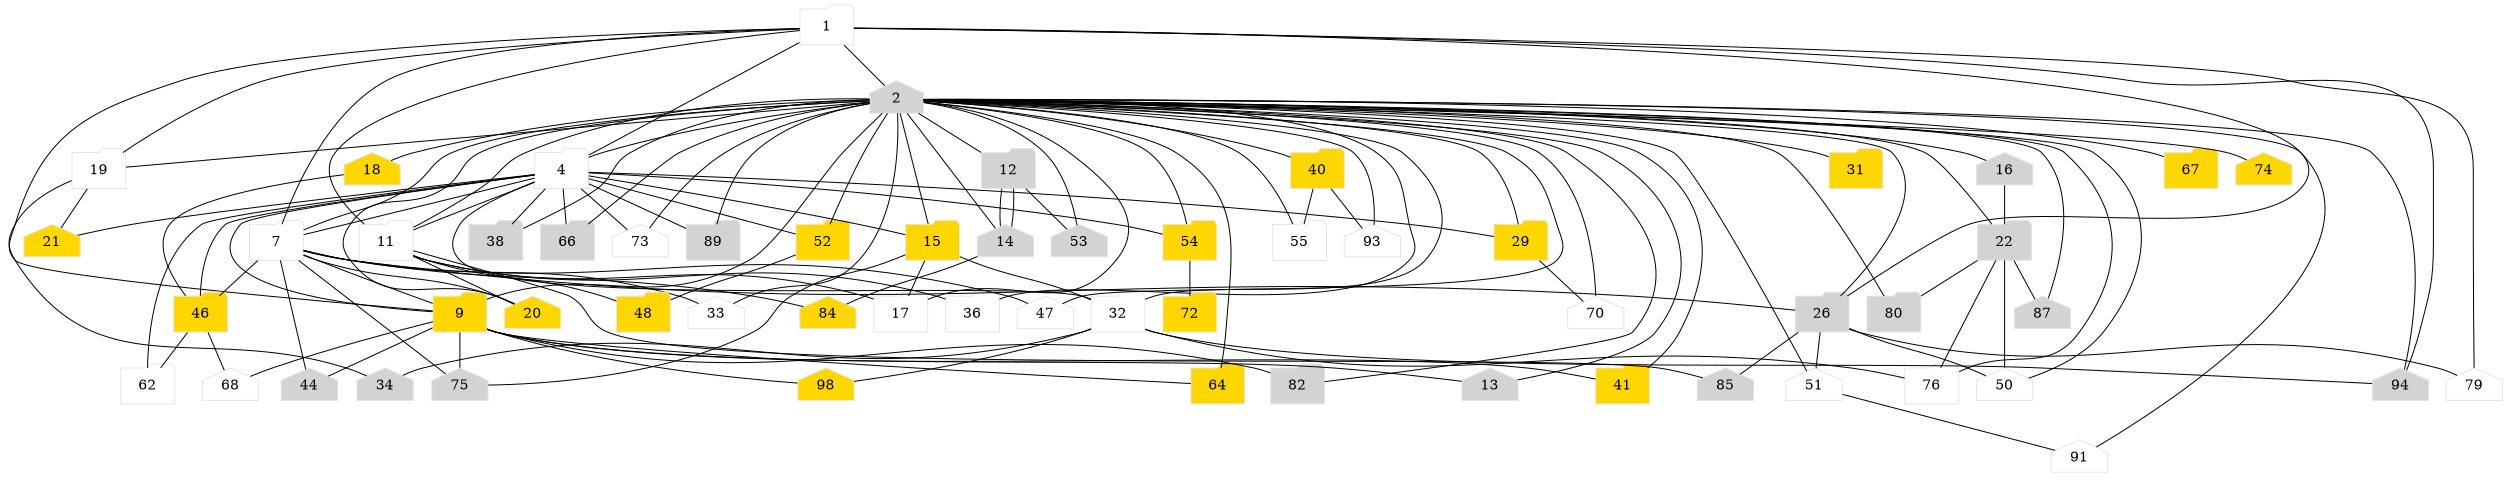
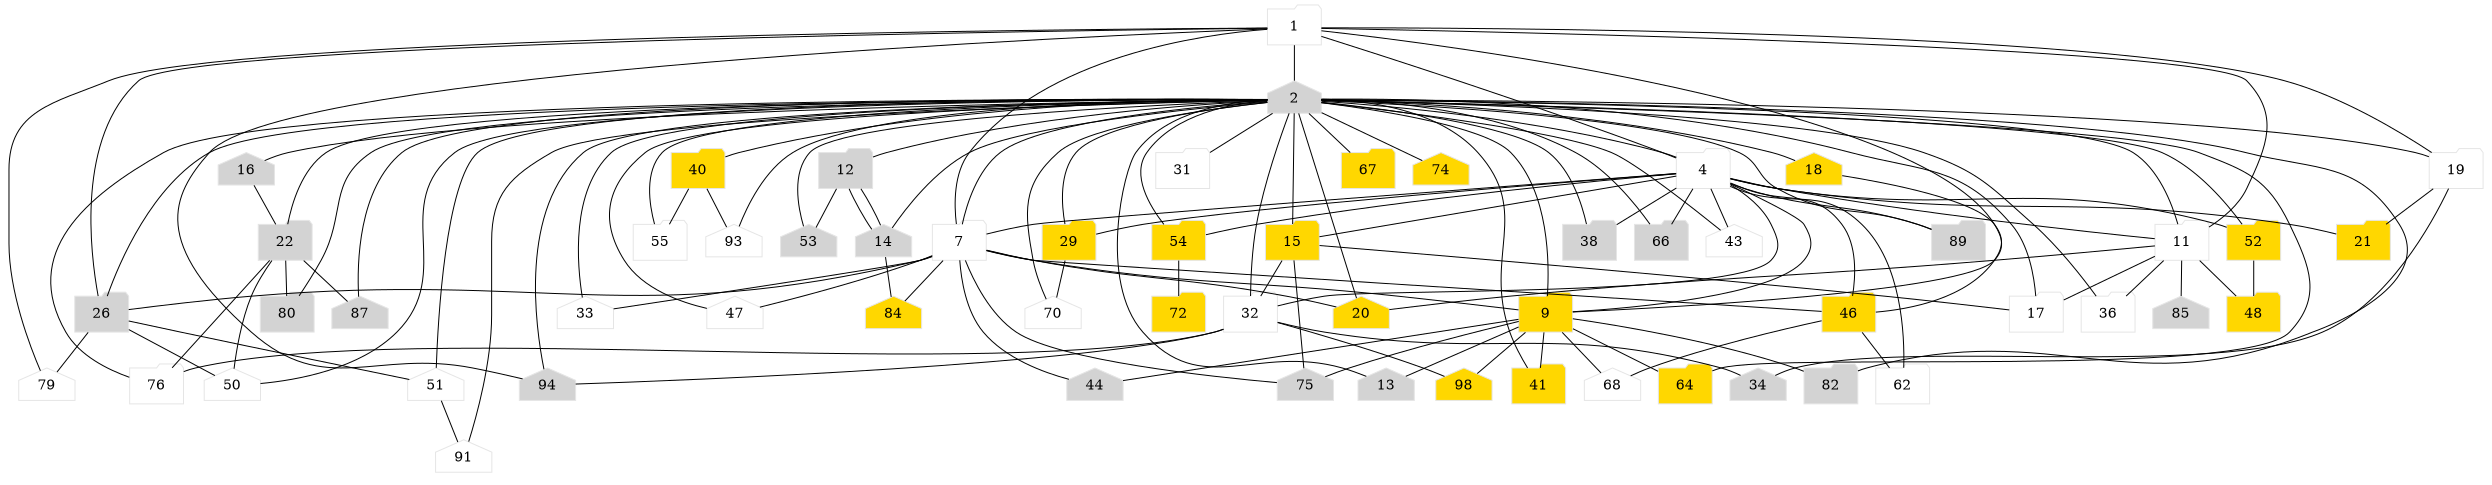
(1856, 171) -> (1183, 171)
(52, 242) -> (2363, 242)
(640, 242) -> (1734, 242)
(1769, 353) -> none
